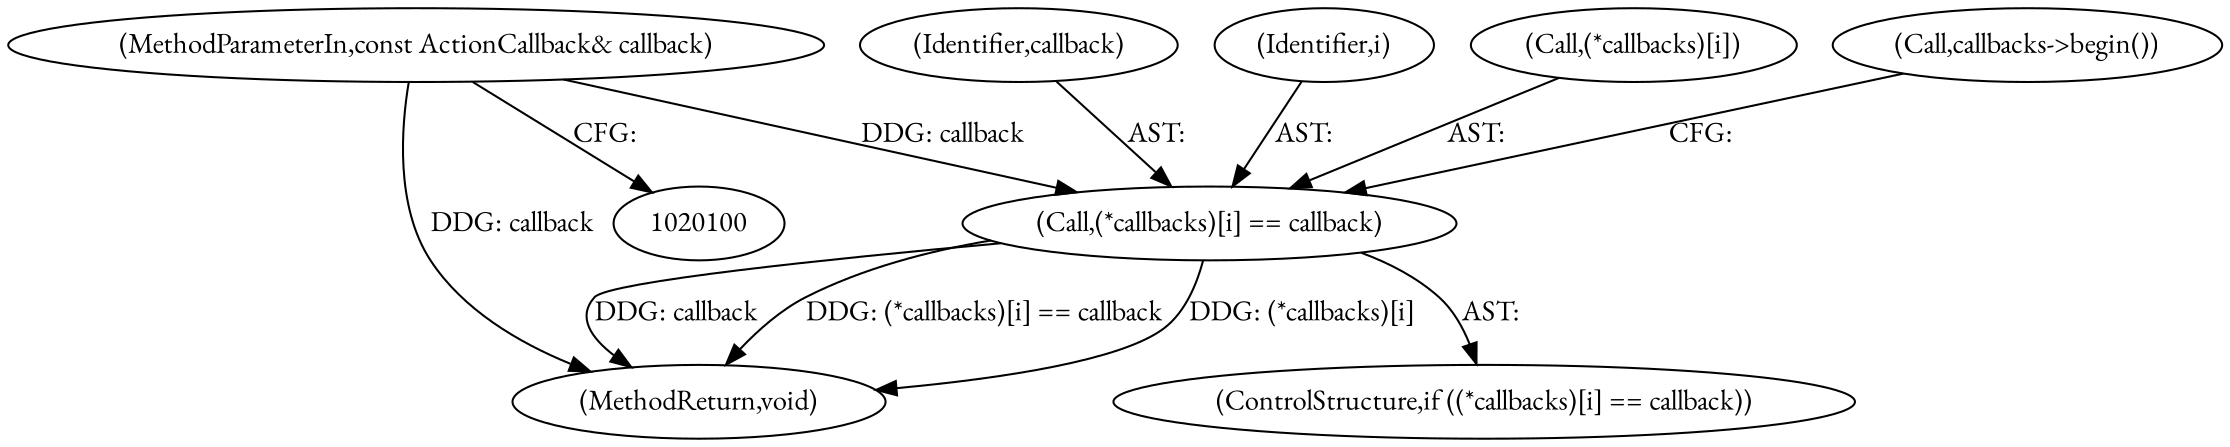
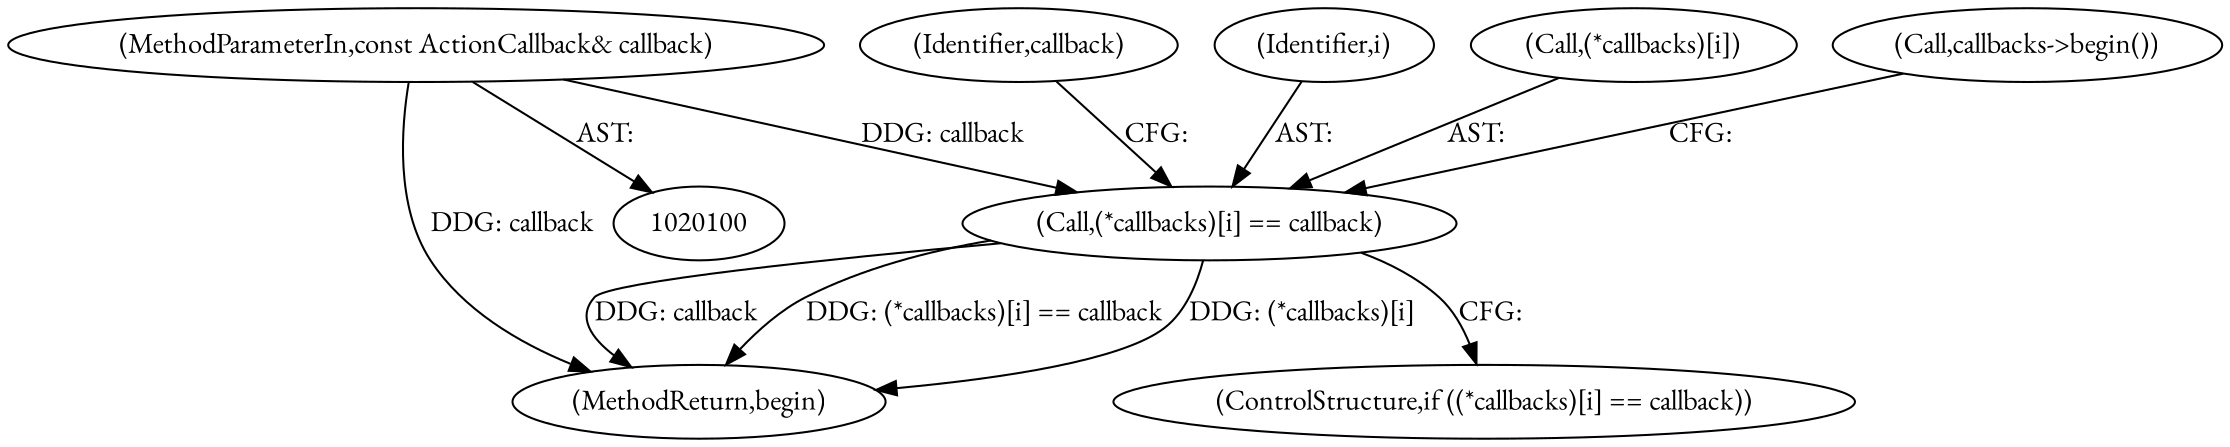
(609, 134) -> (609, 134)
(1160, 134) -> (1160, 134)
(1494, 313) -> (1494, 313)
(699, 402) -> (699, 402)
